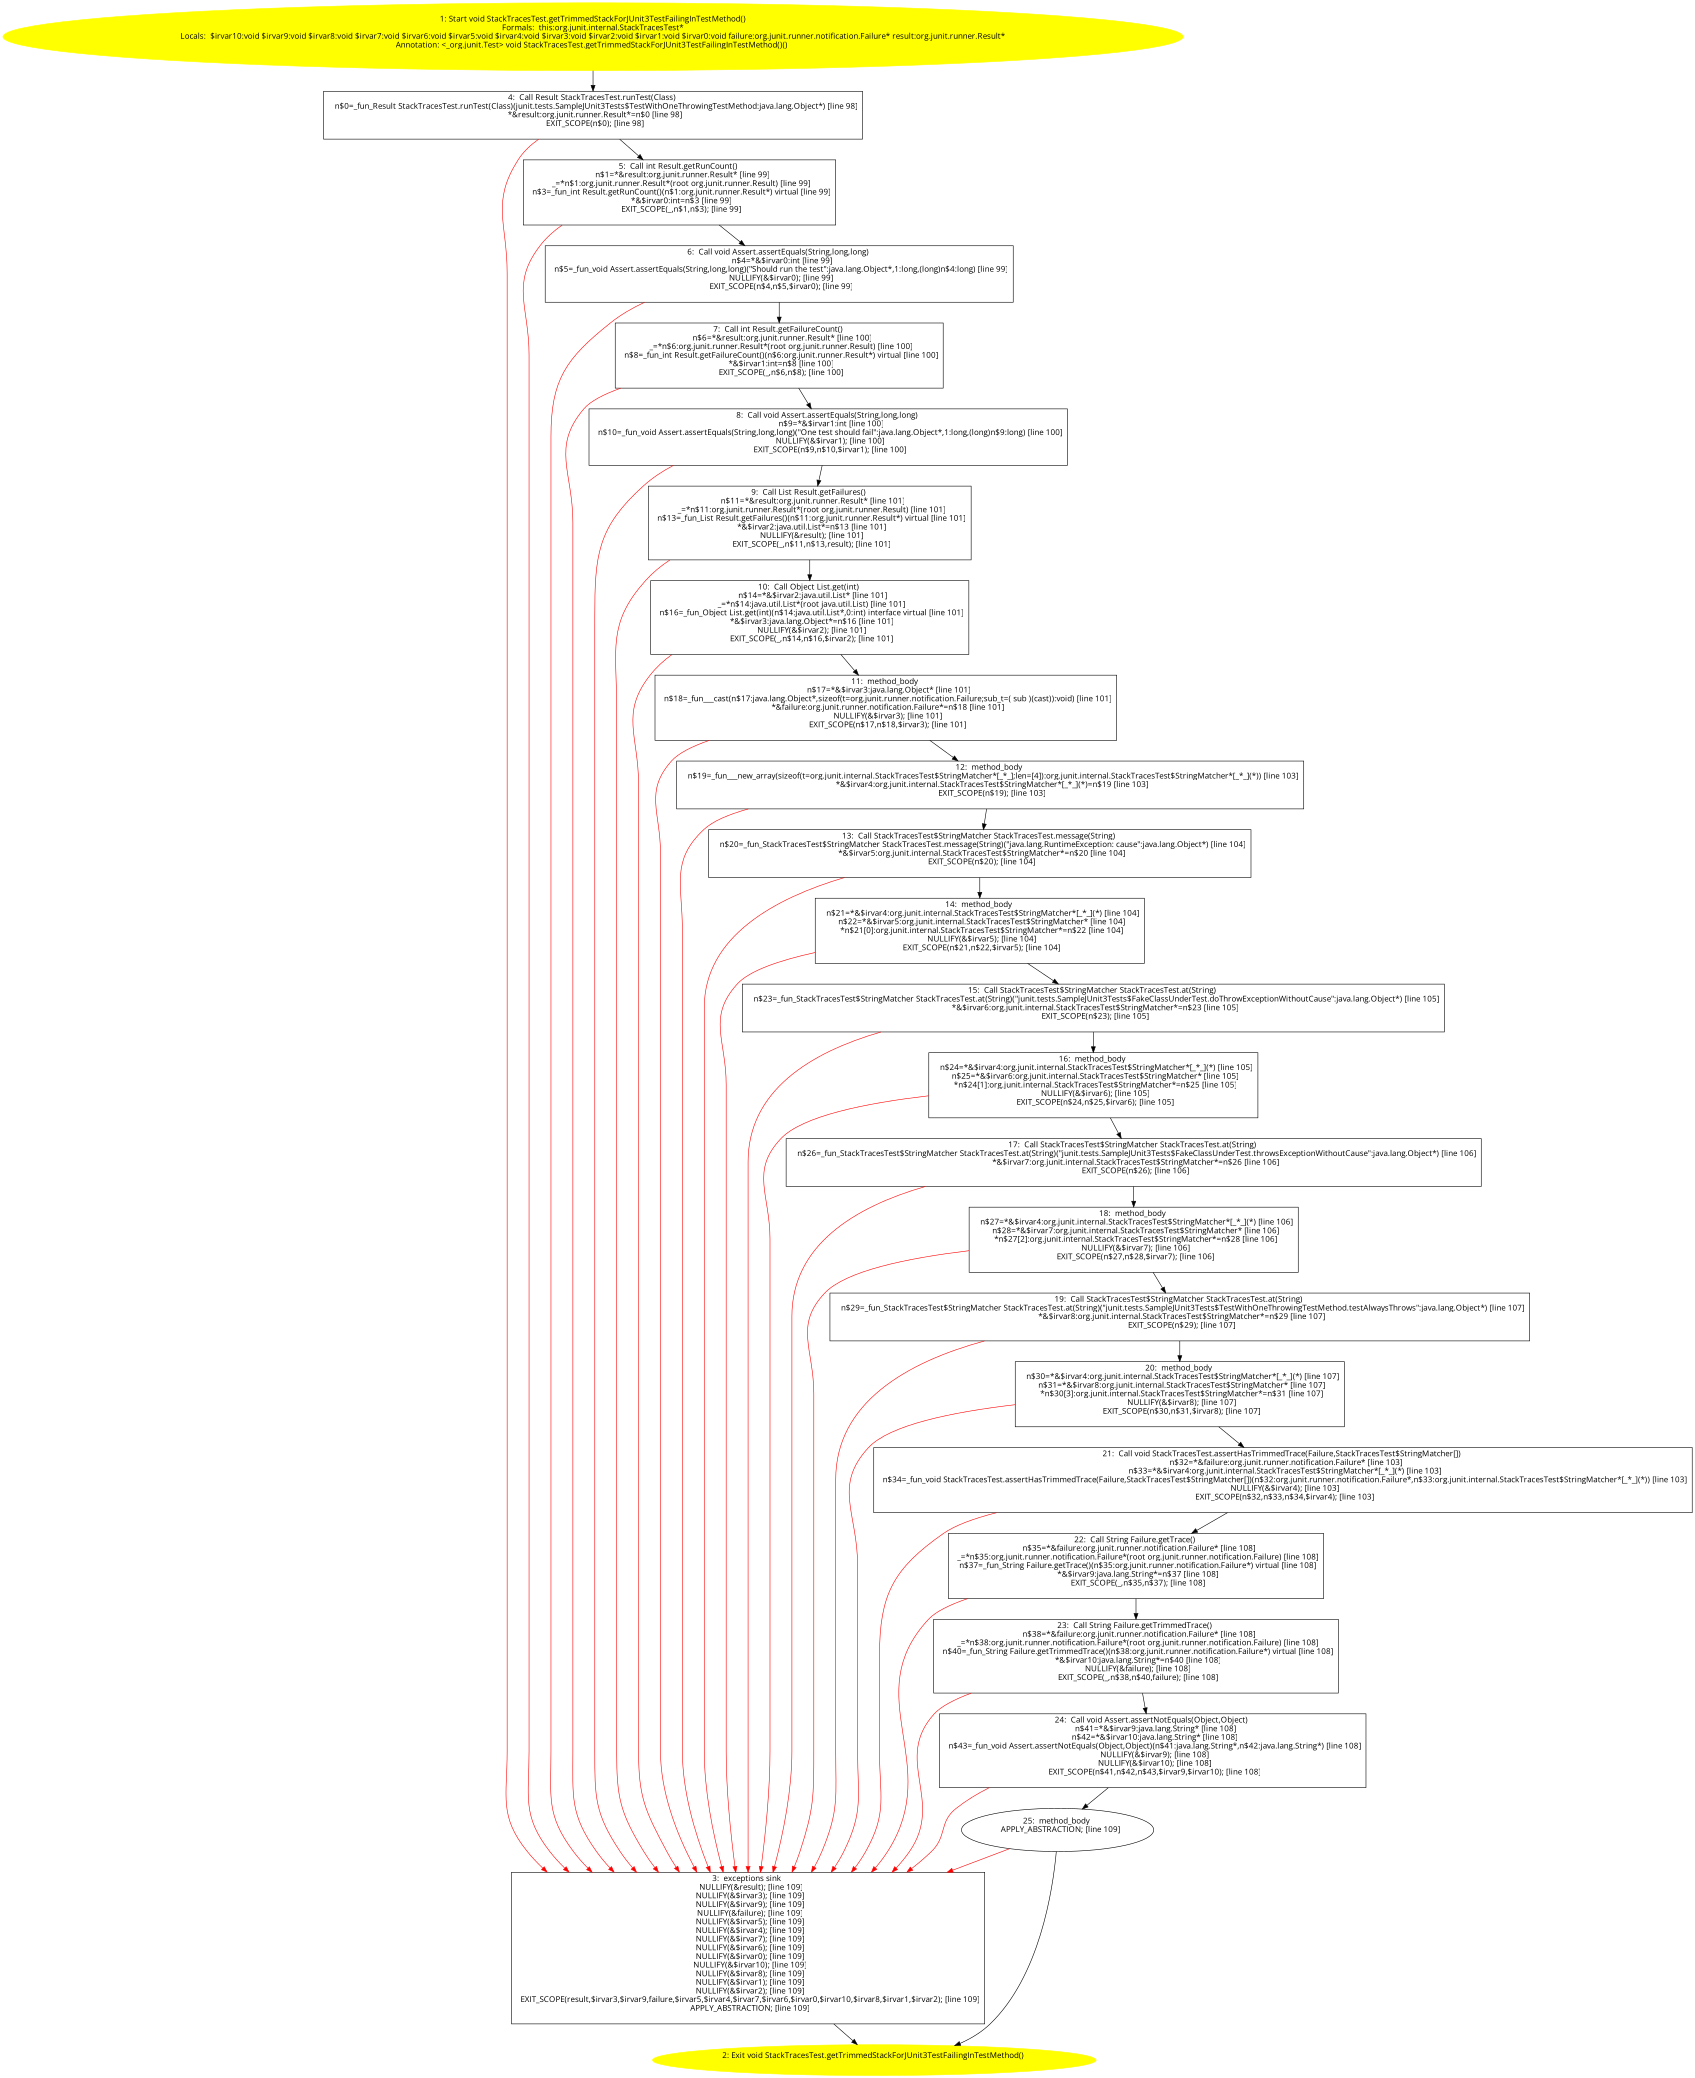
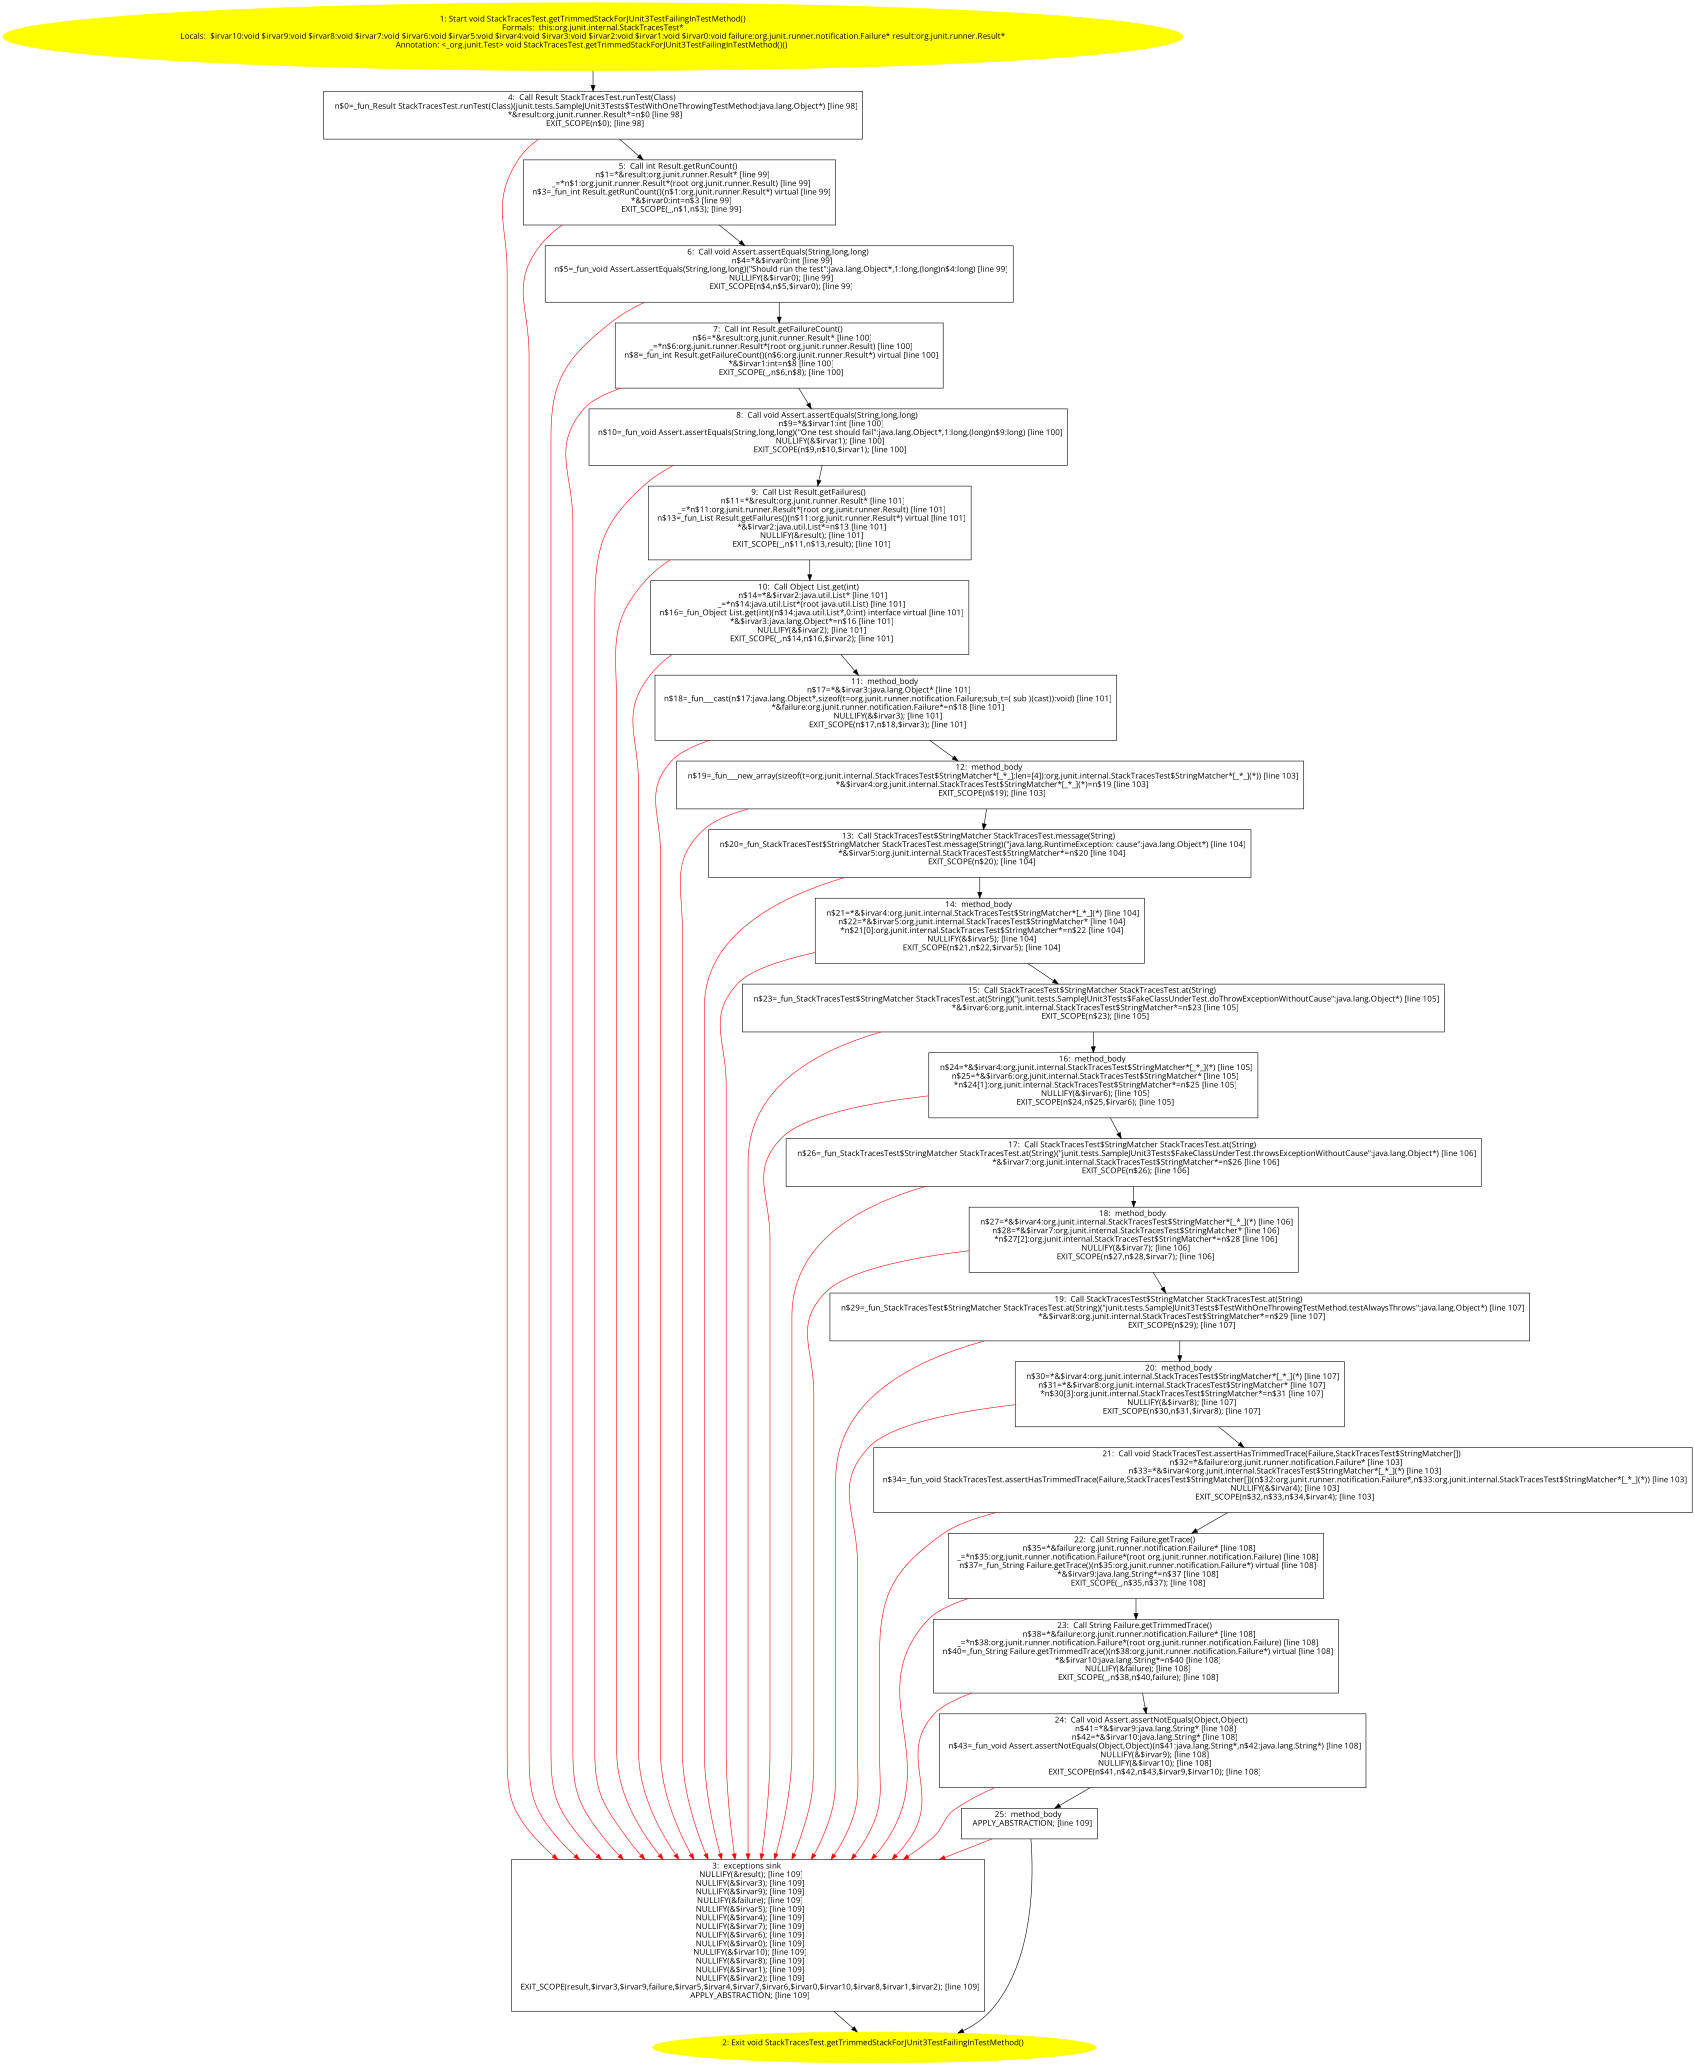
(1058, 1830) -> (1029, 1824)
